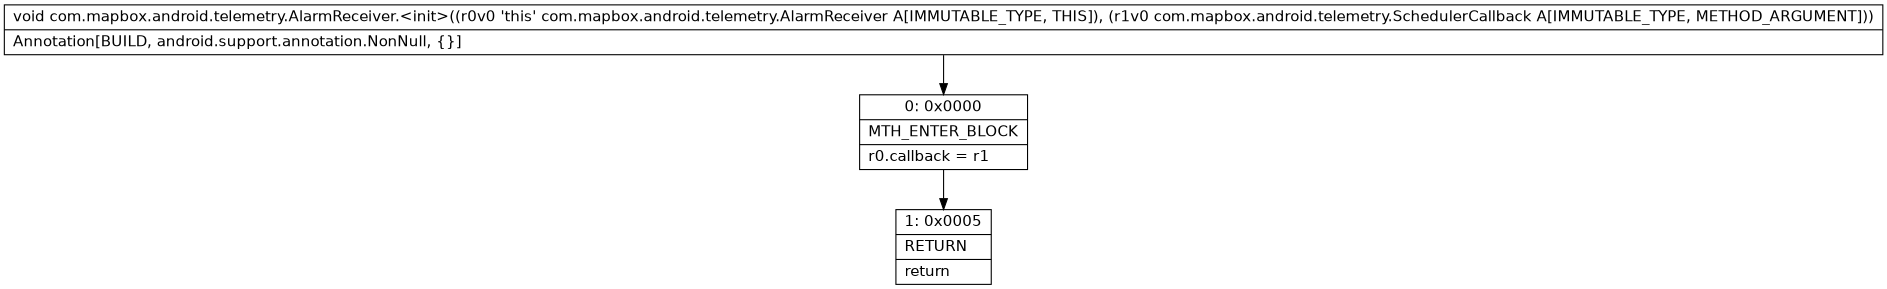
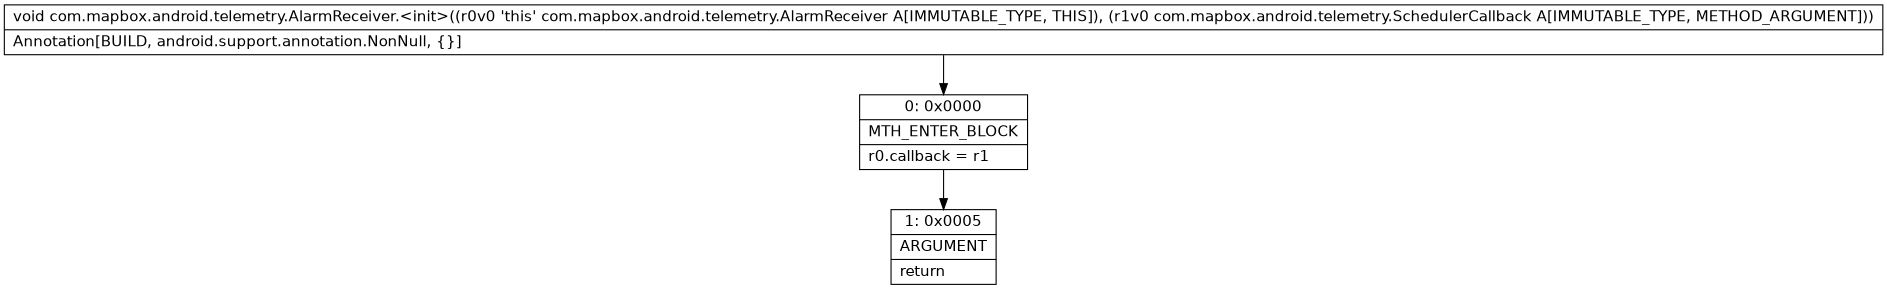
(936, 246) -> (944, 246)
